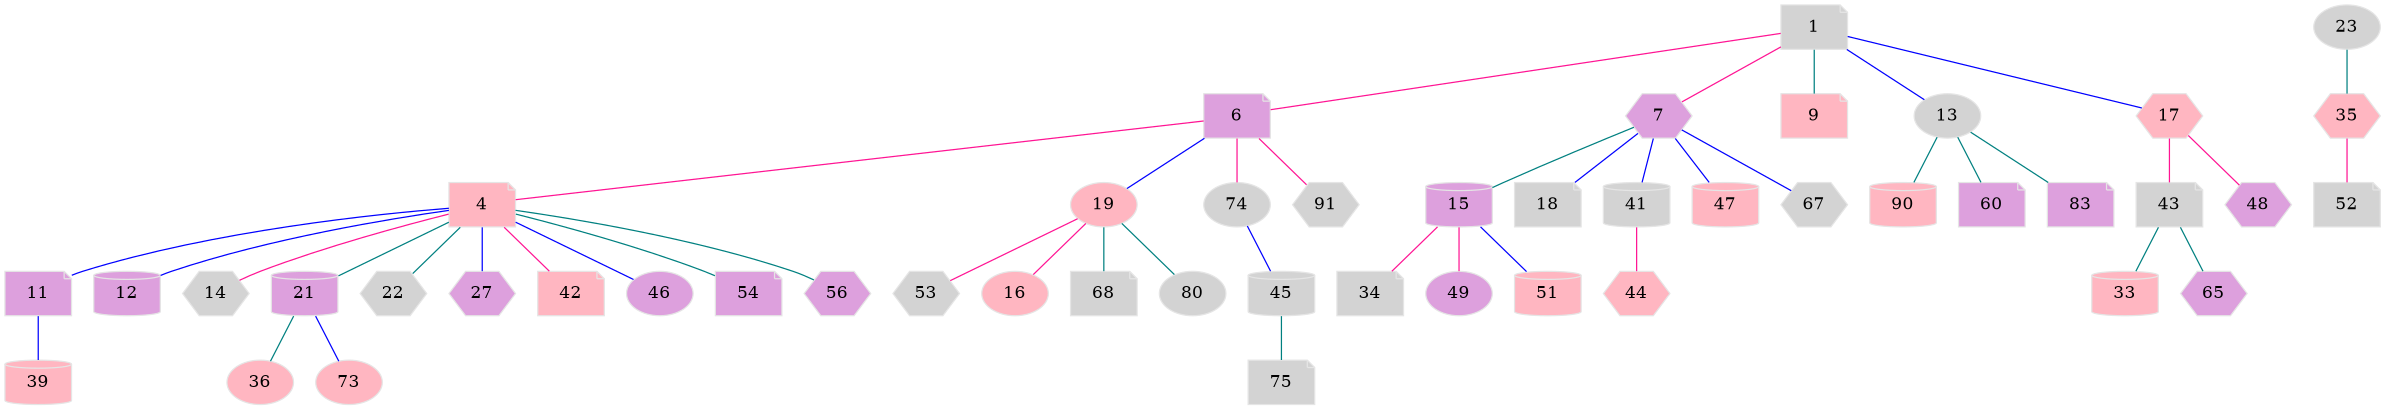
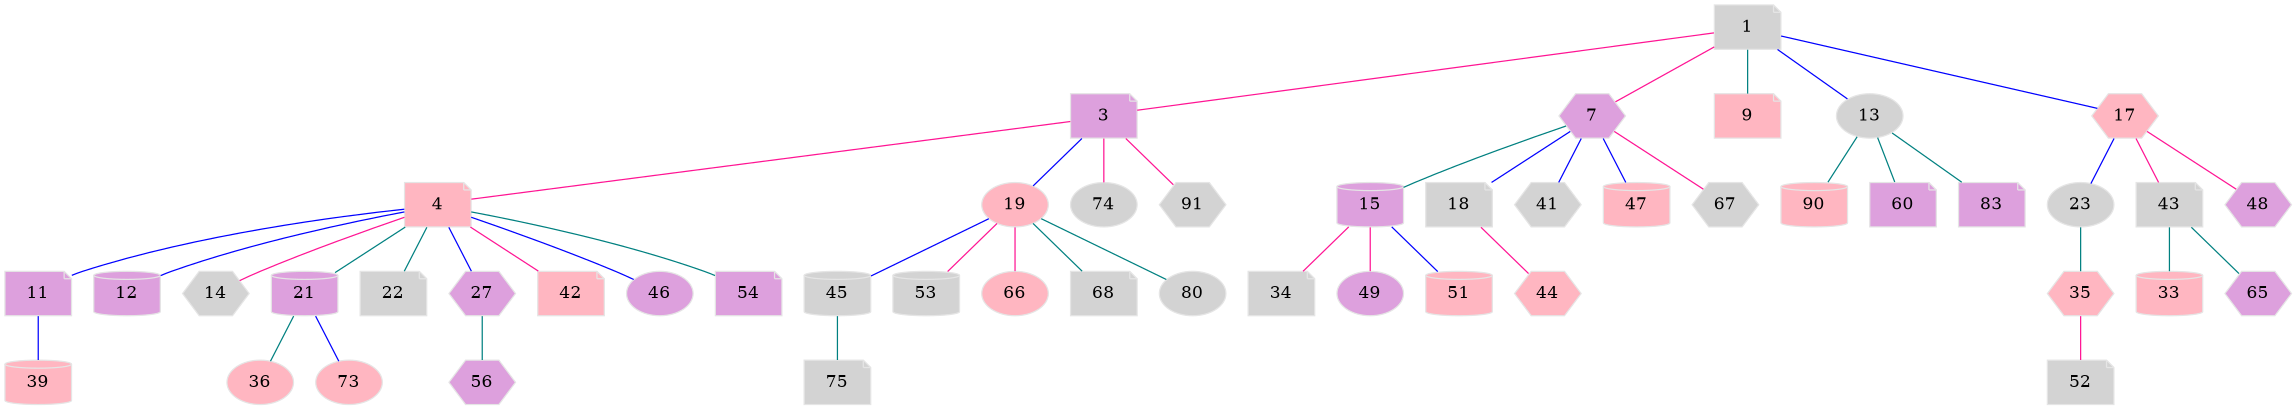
(1237, 116) -> (1104, 116)
(1736, 160) -> (1659, 160)
none -> (2102, 161)
(1637, 205) -> (1548, 205)
(667, 237) -> (482, 338)
(1259, 249) -> (930, 247)
(1637, 249) -> (1505, 250)
(393, 294) -> (393, 294)
(926, 294) -> (926, 294)
(1015, 294) -> (1015, 294)
